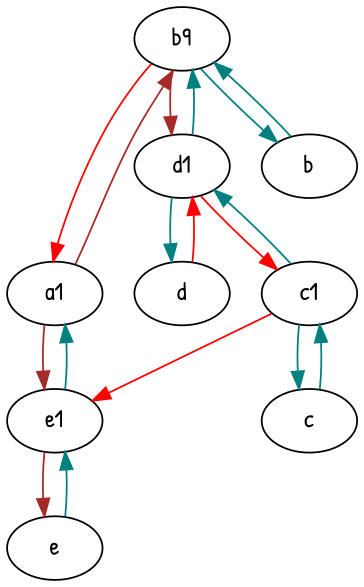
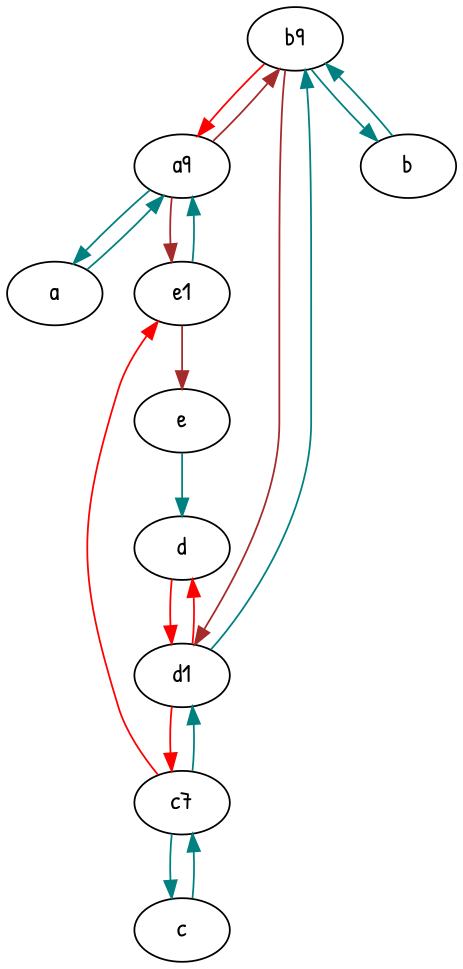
(170, 221) -> (194, 620)
none -> (55, 293)
(55, 293) -> (182, 166)
(309, 293) -> (182, 803)
(67, 493) -> (182, 476)
